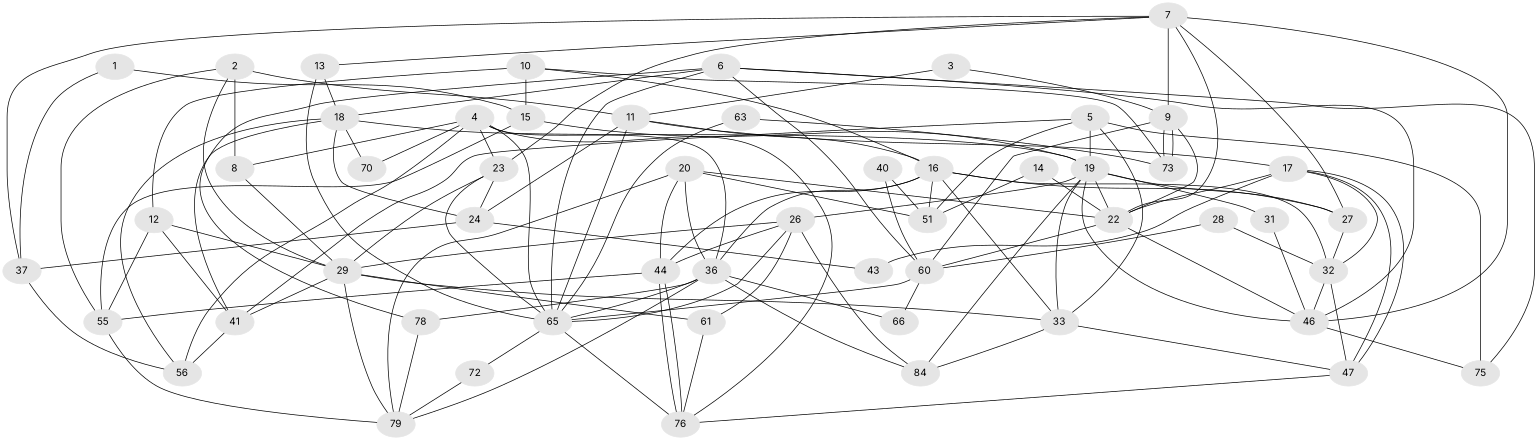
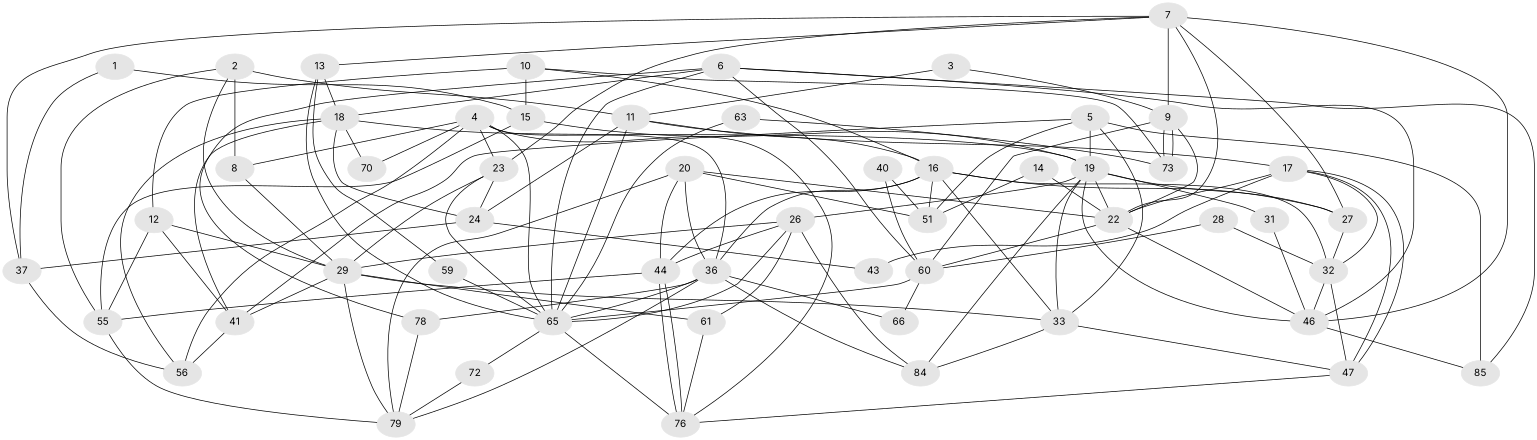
none -> (448, 271)
(1480, 373) -> (1480, 373)
